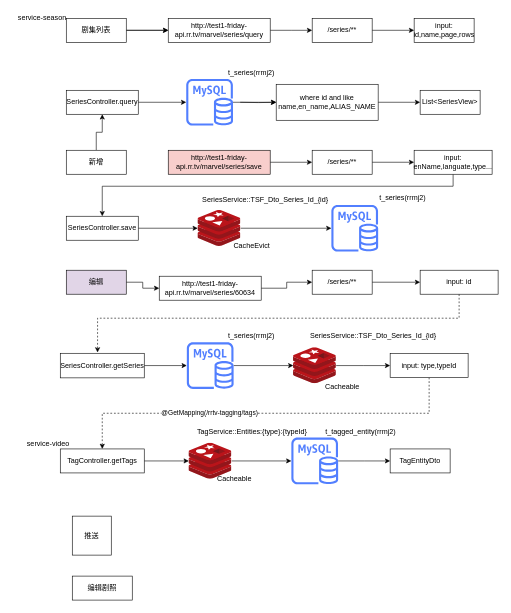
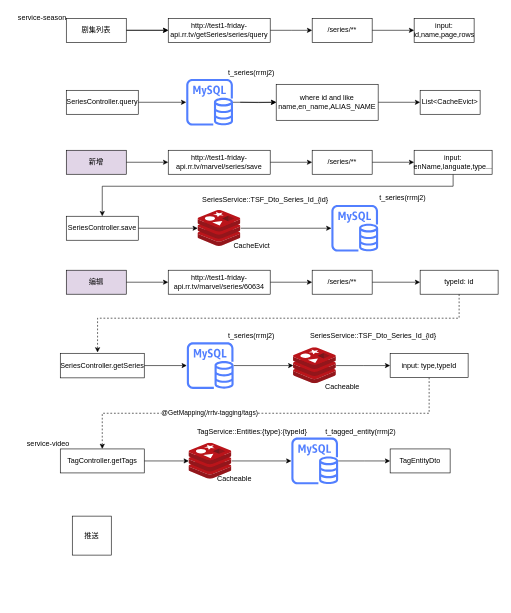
(219, 30) -> (219, 30)
(450, 102) -> (450, 102)
(96, 132) -> (162, 162)
(96, 162) -> (96, 162)
(219, 162) -> (219, 162)
(459, 282) -> (459, 282)
(210, 288) -> (219, 282)
(102, 588) -> none
